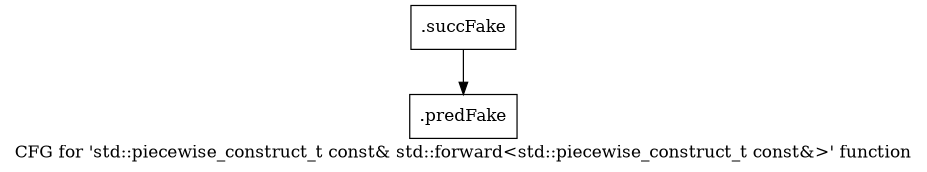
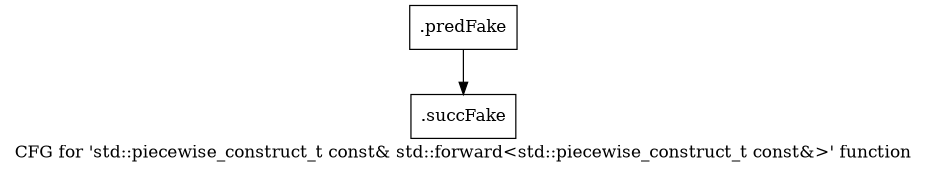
(463, 66) -> (463, 66)
